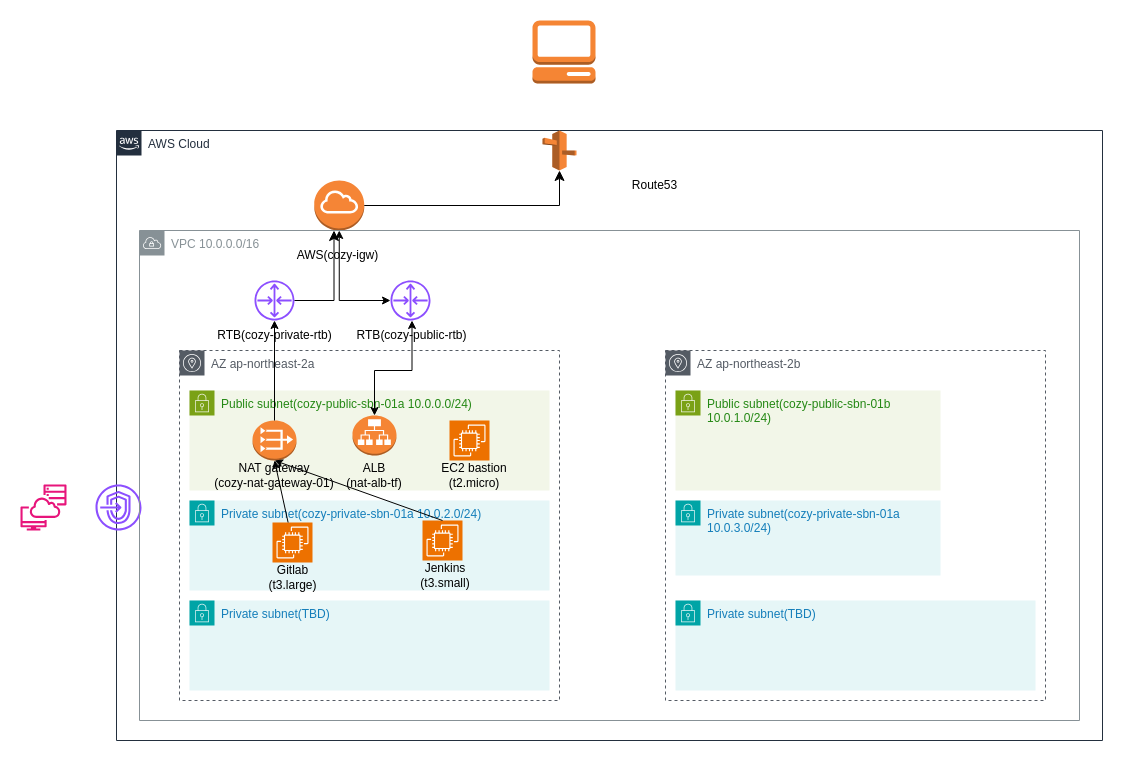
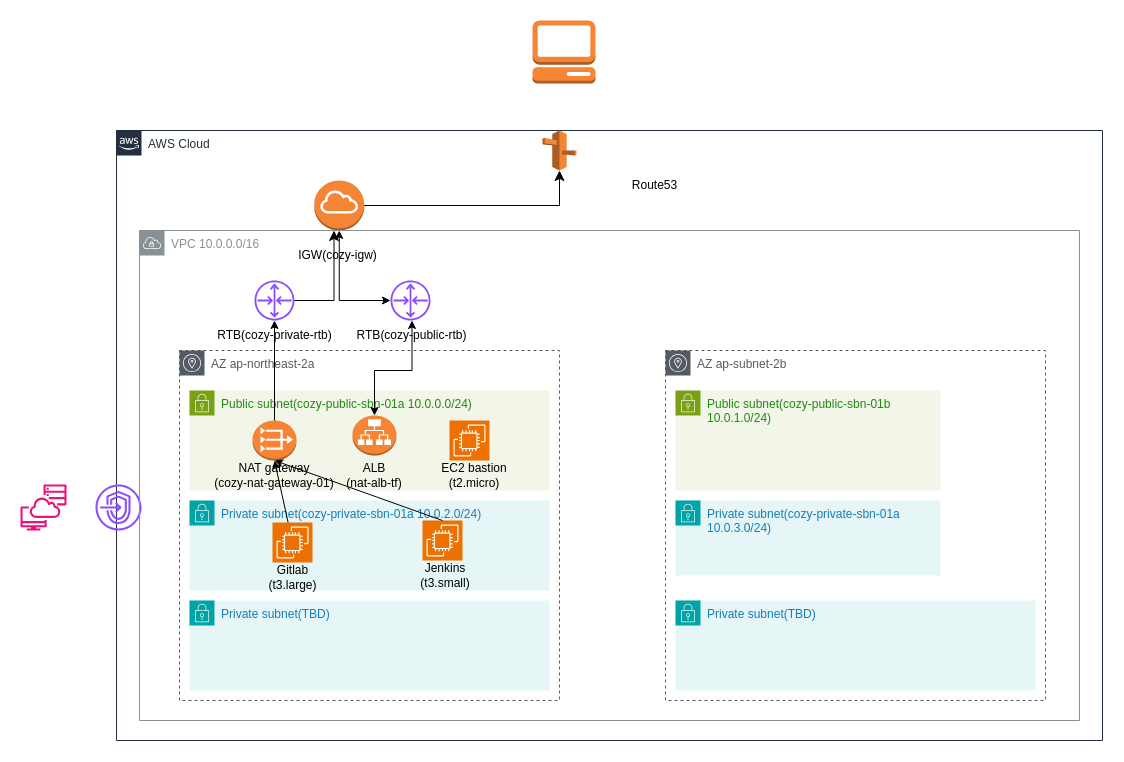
(338, 256) -> (338, 256)
(756, 365) -> (746, 365)
